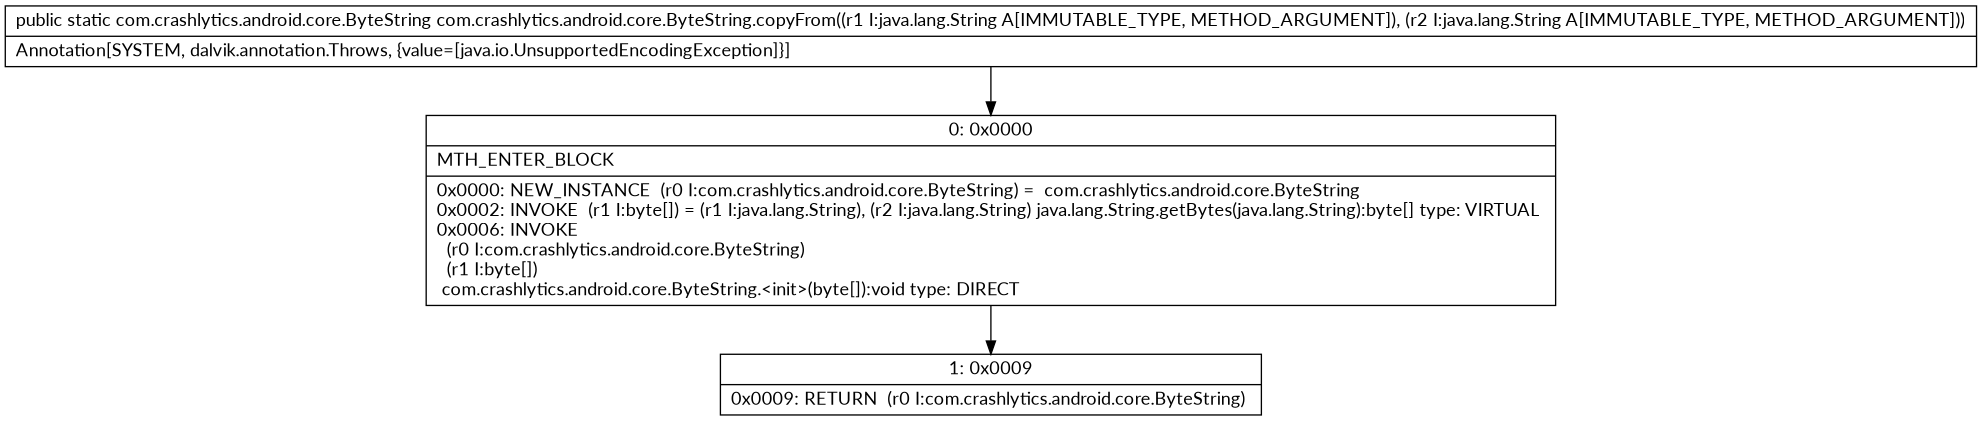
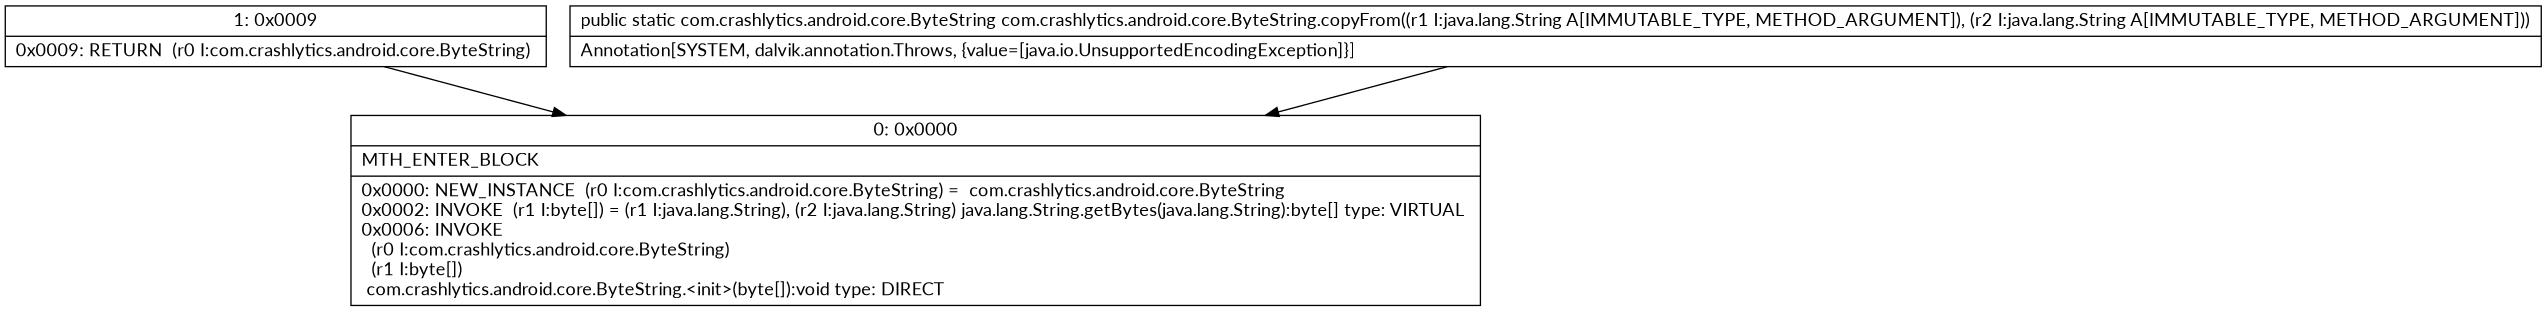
(991, 323) -> (469, 89)
